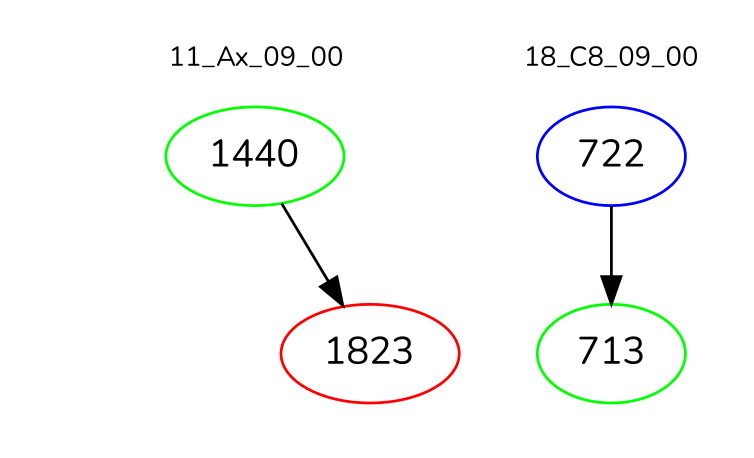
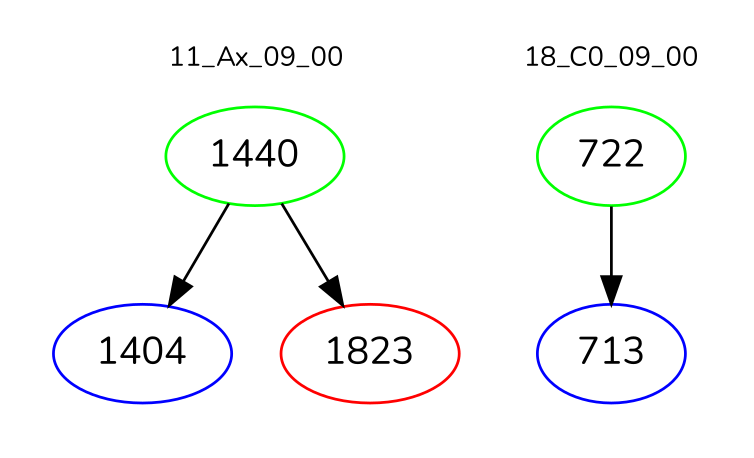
(611, 59) -> (611, 59)
(611, 156) -> (611, 156)
none -> (143, 354)
(611, 354) -> (611, 354)
